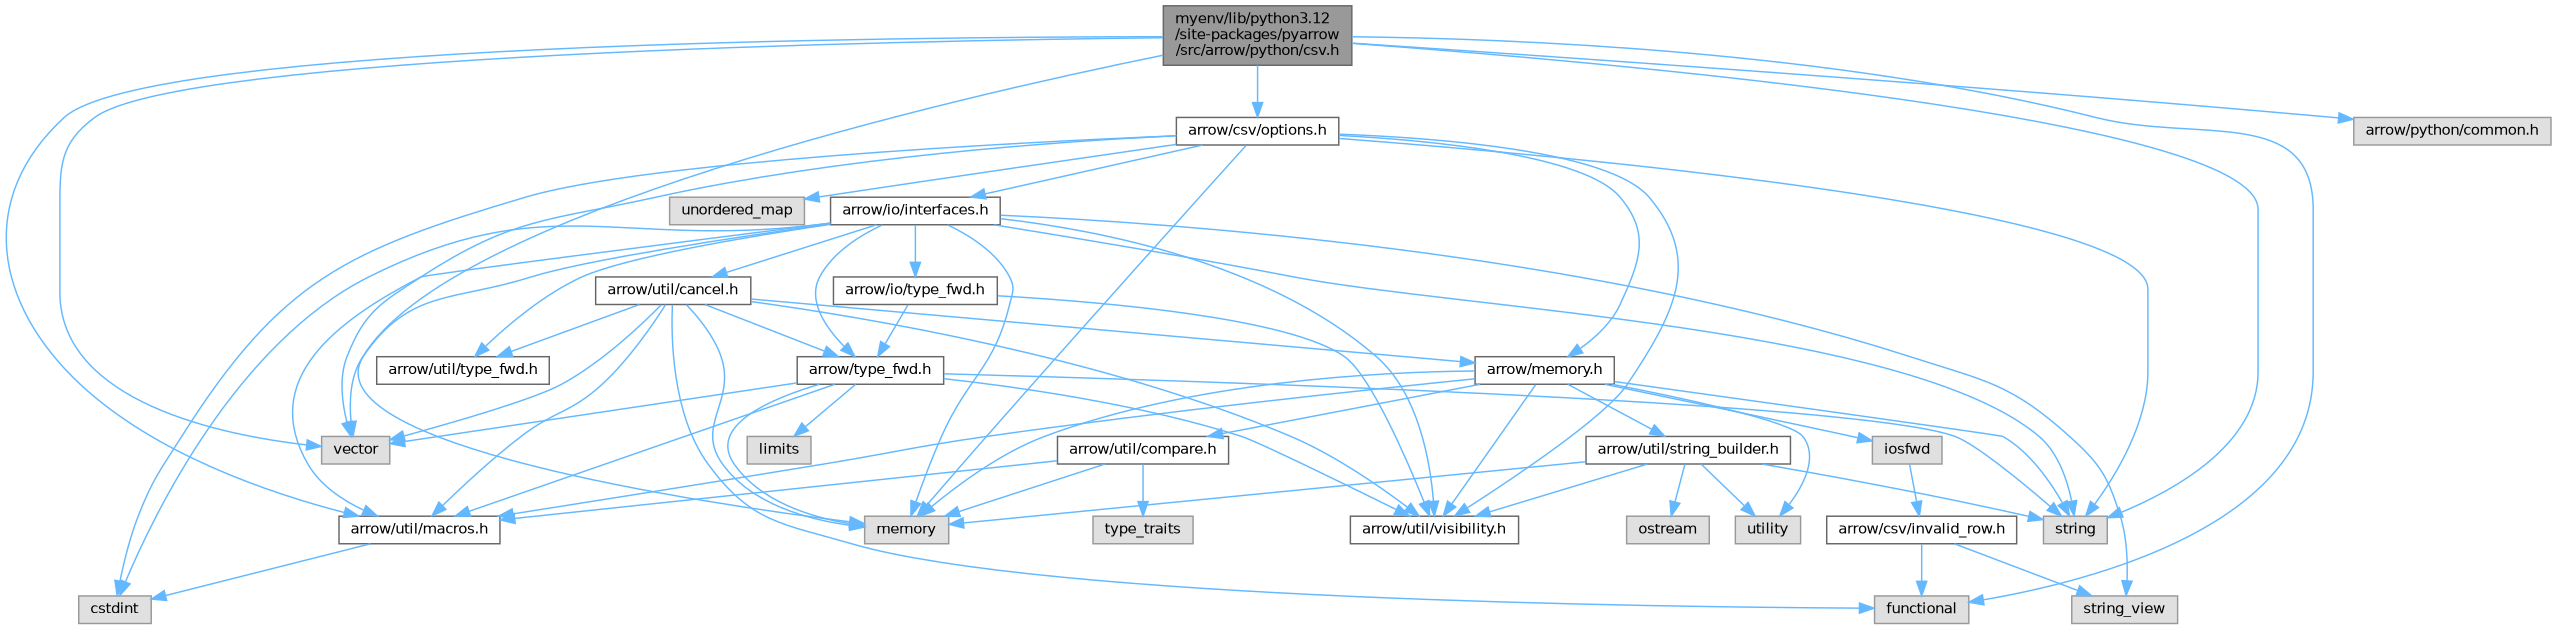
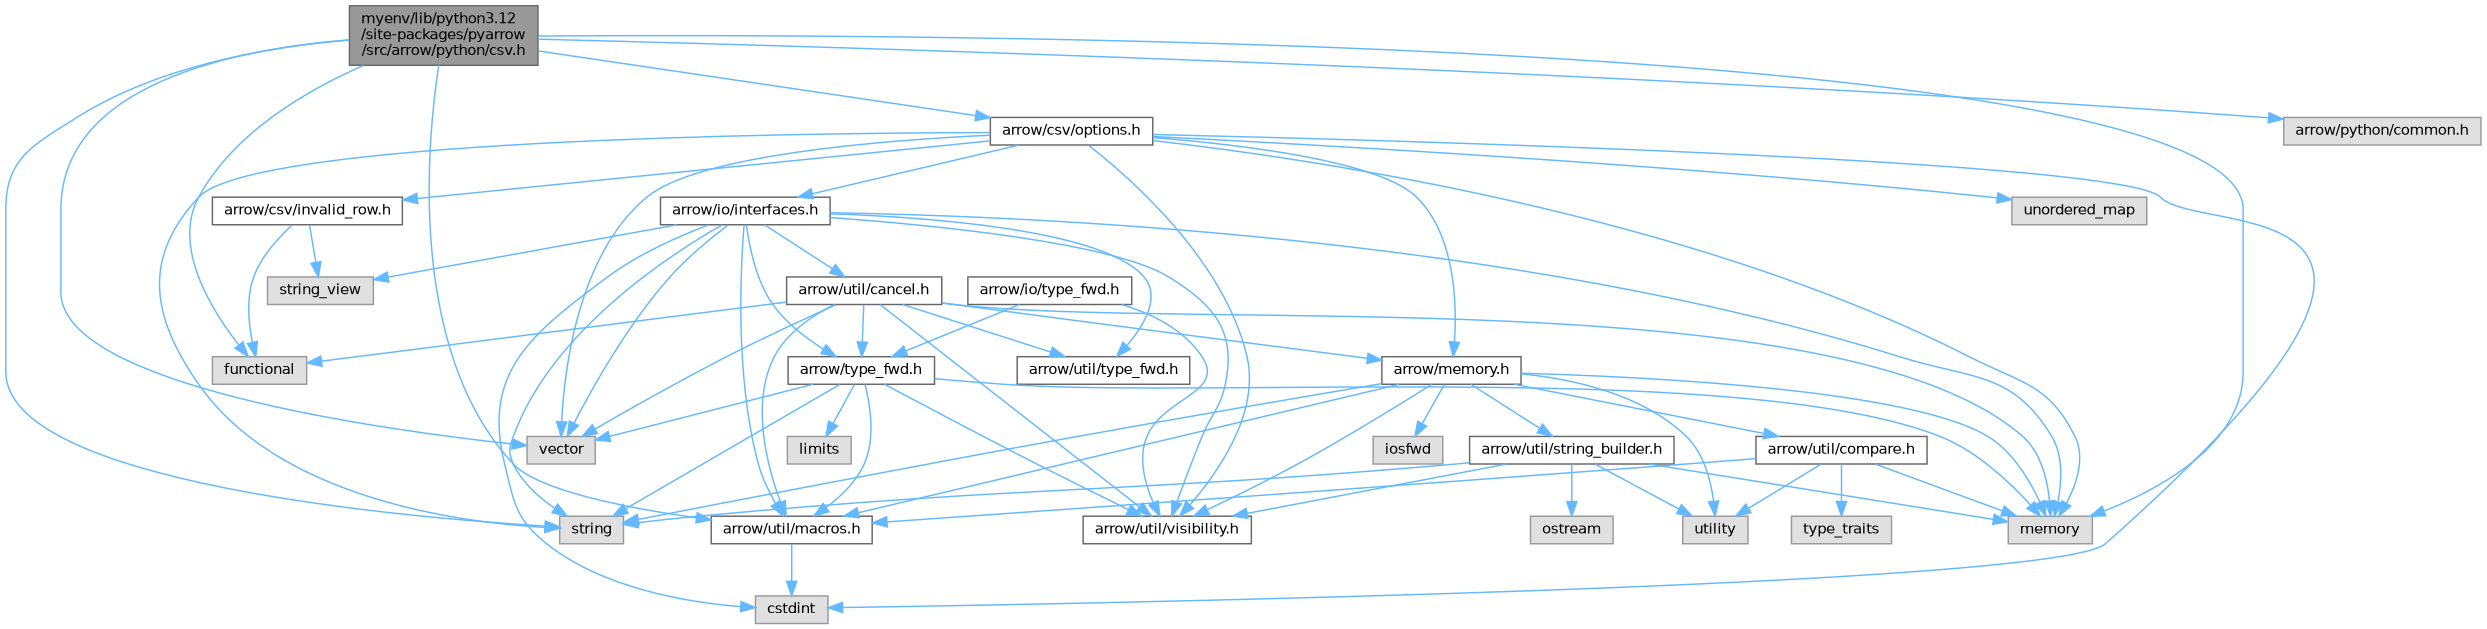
(915, 244) -> none
none -> (1798, 478)
(1913, 483) -> (661, 174)
